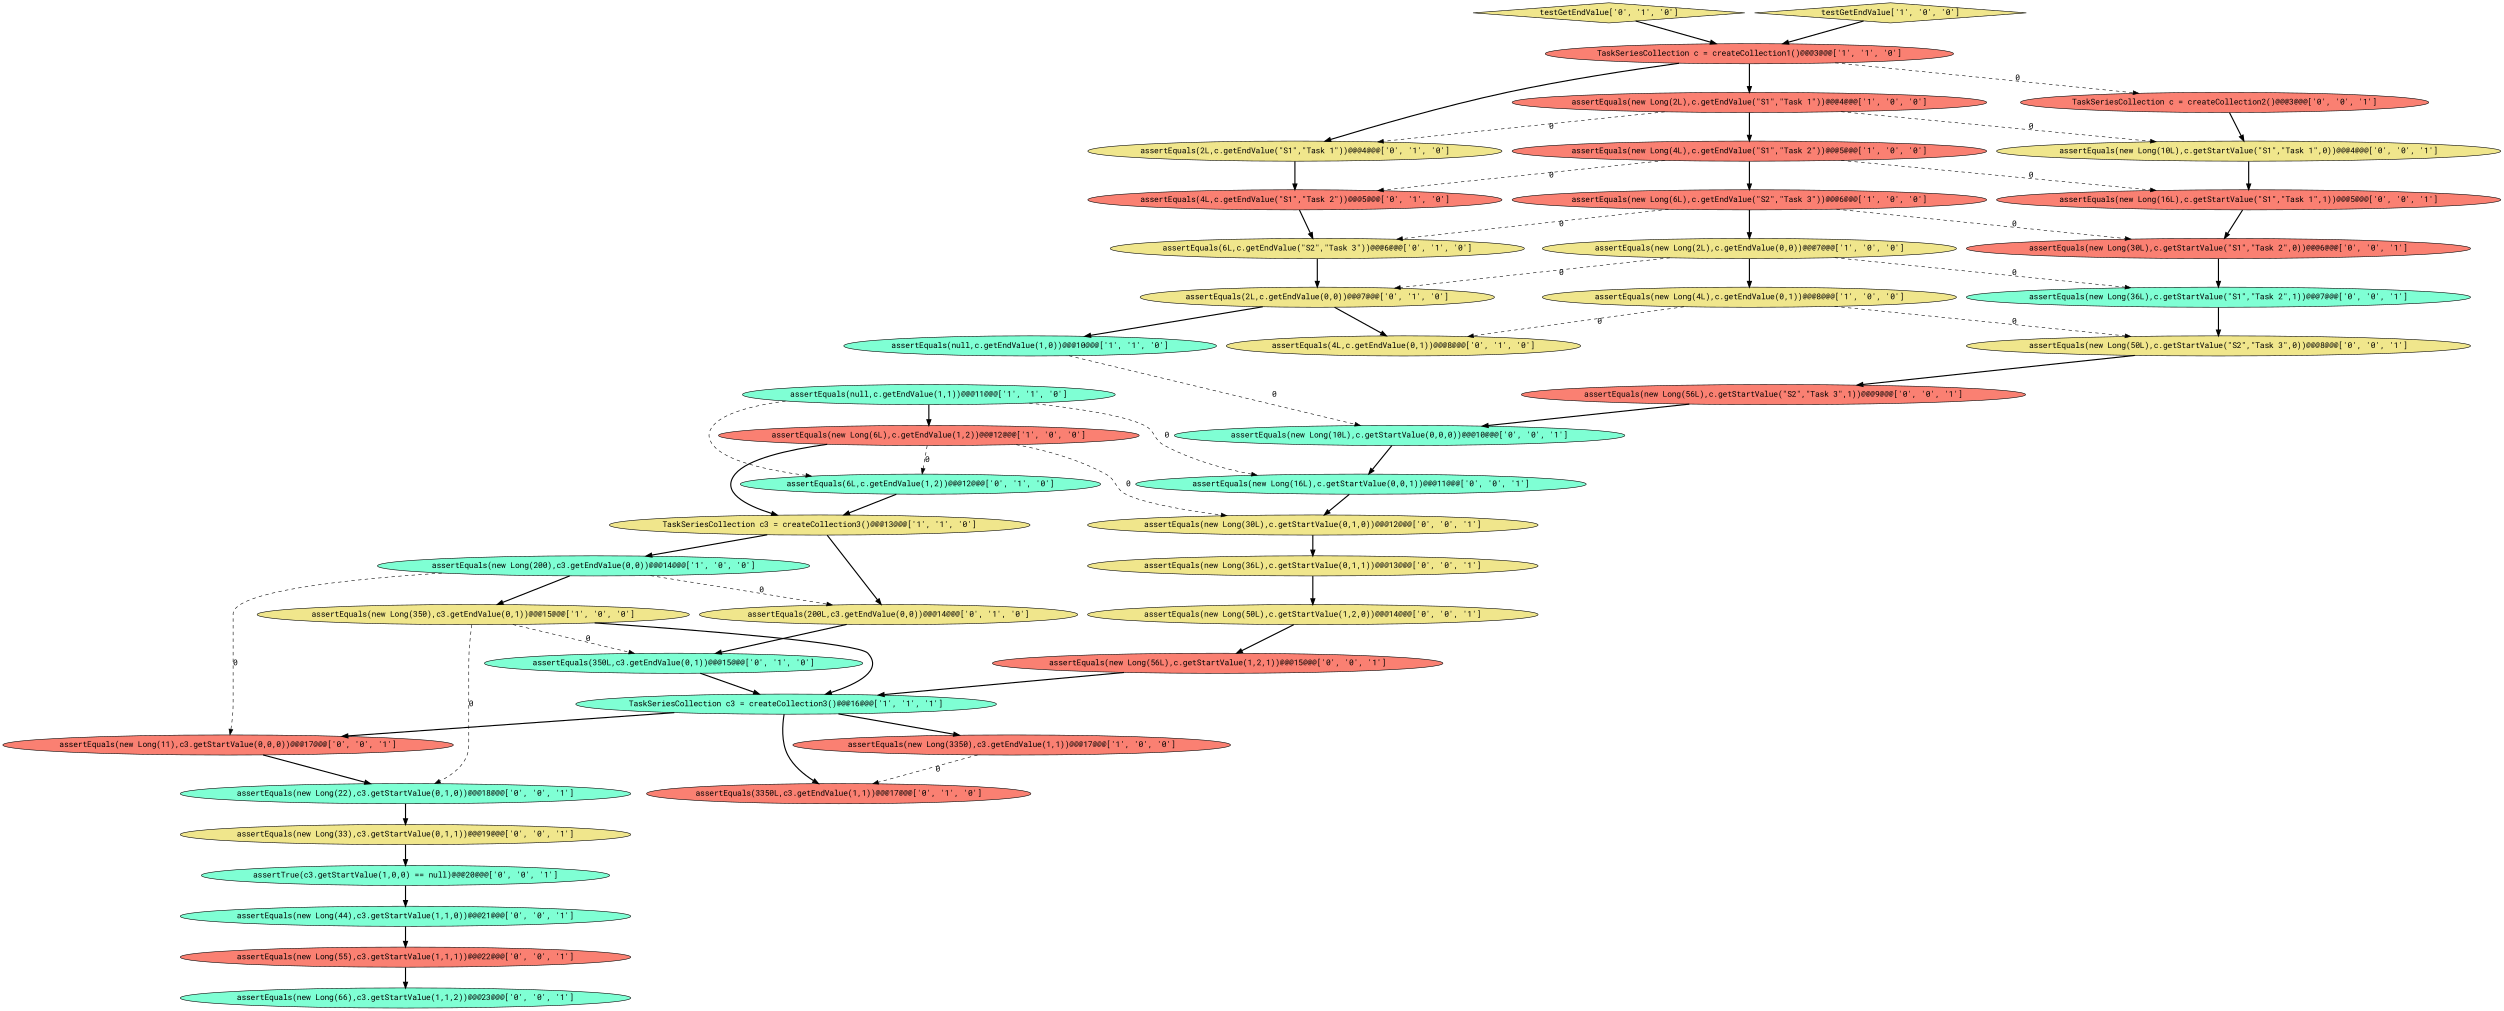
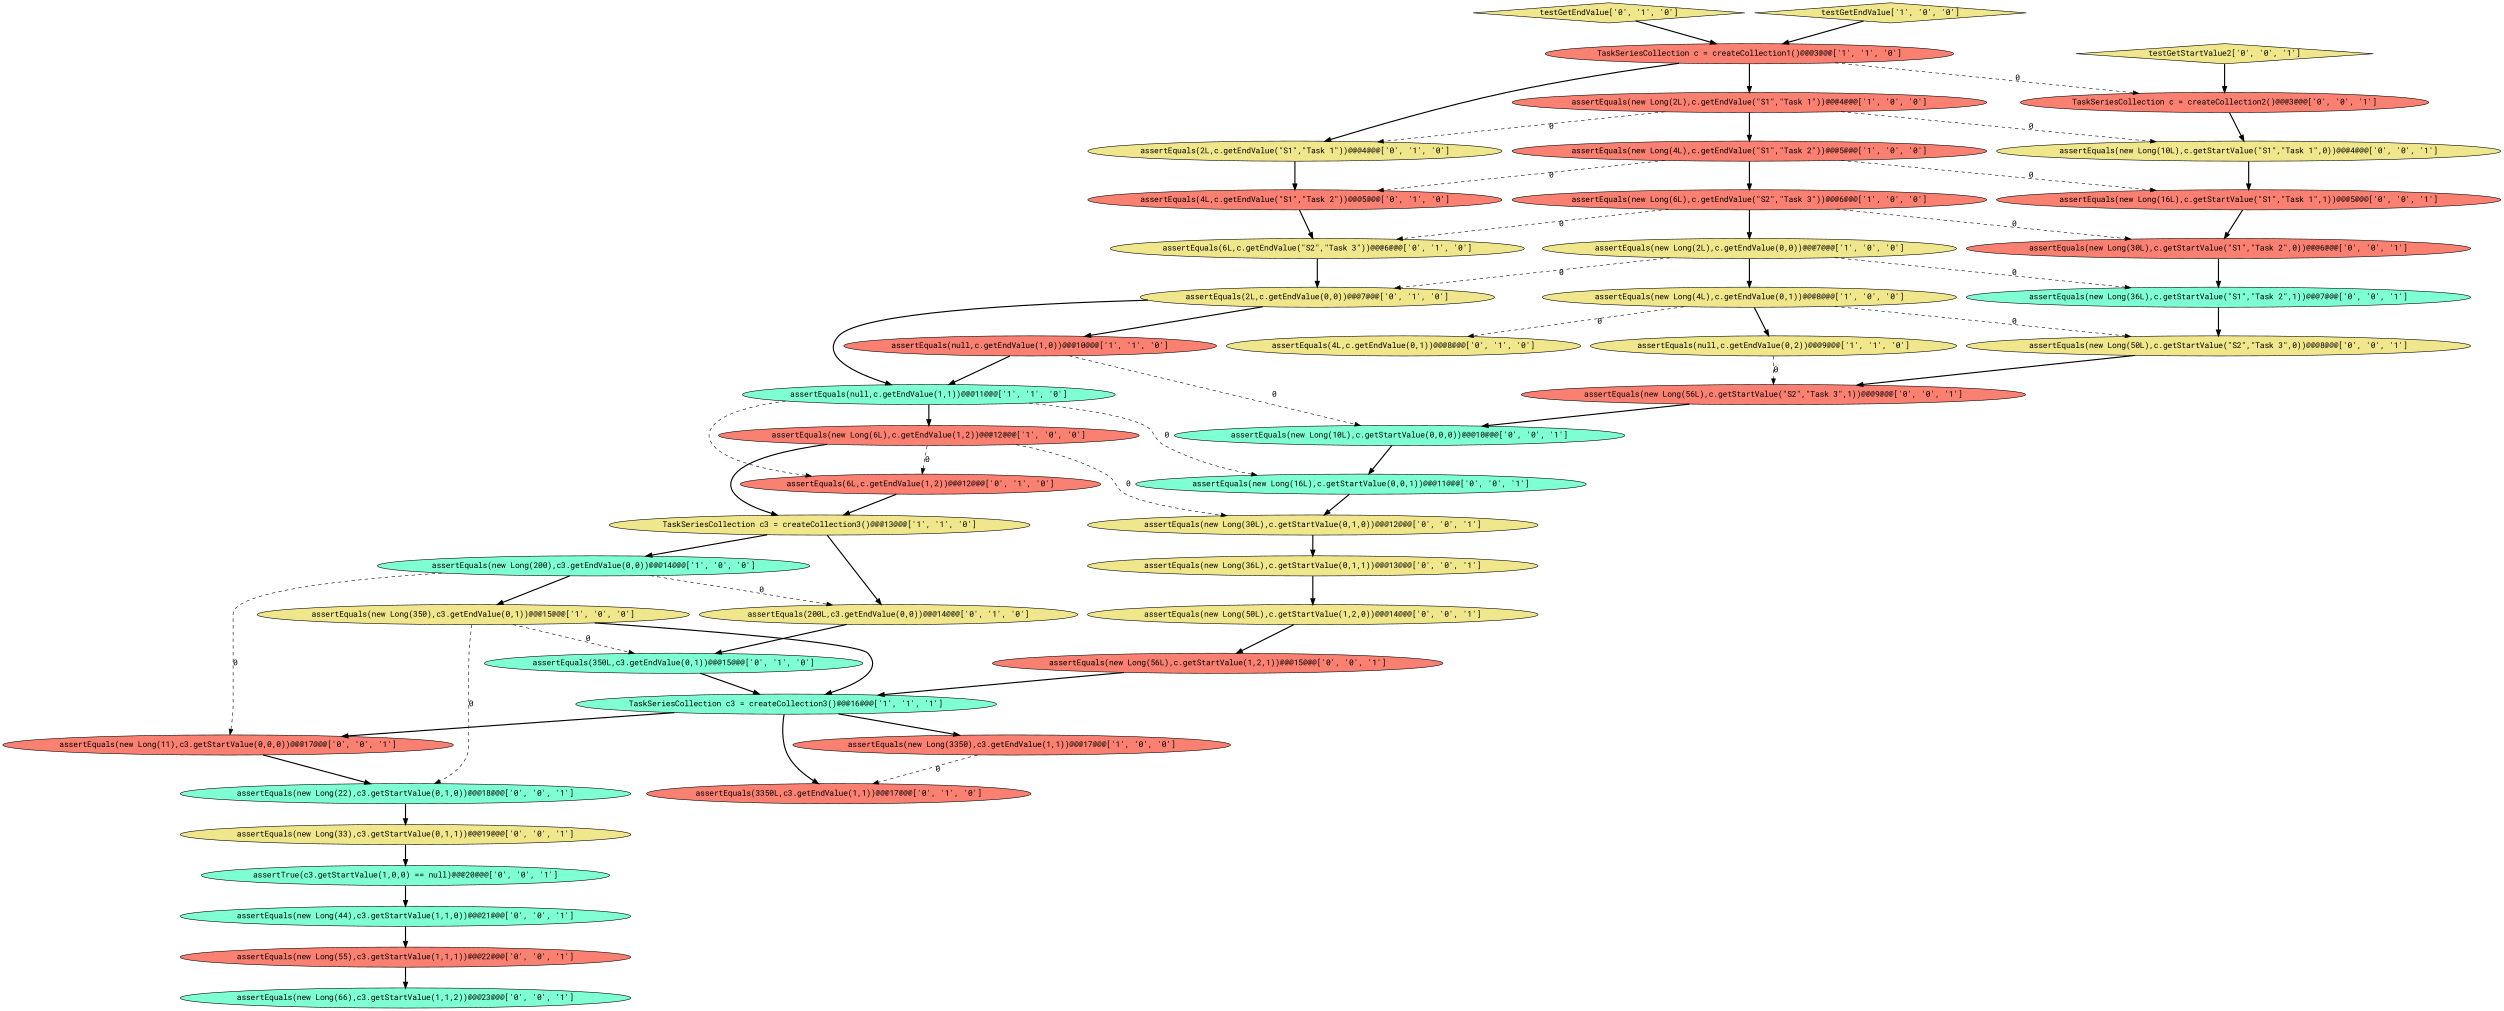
none -> (2225, 54)
(1358, 320) -> (952, 311)
(1030, 346) -> (1030, 346)
none -> (1773, 346)
none -> (982, 369)
(920, 484) -> (920, 484)
